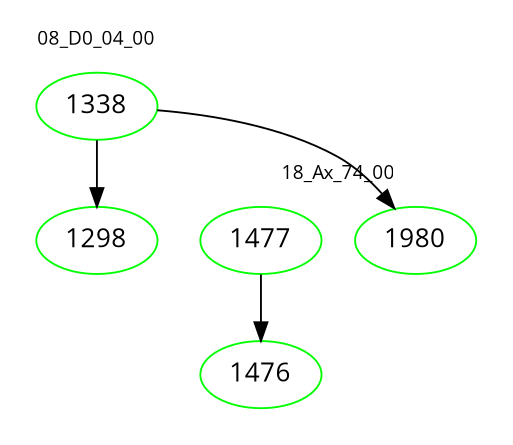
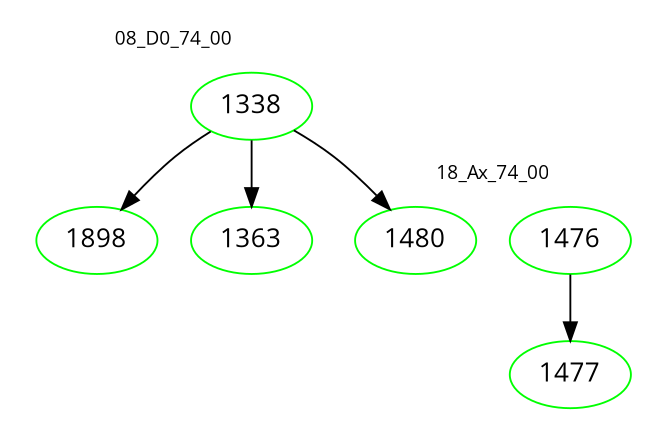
(97, 40) -> (174, 40)
(97, 240) -> (97, 240)
none -> (252, 240)
(416, 240) -> (416, 240)
(261, 298) -> (570, 298)
